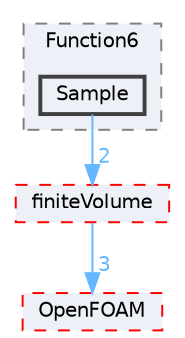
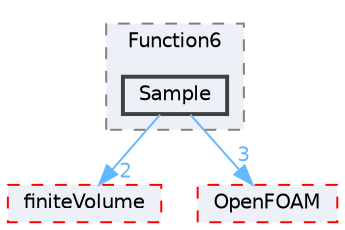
(92, 248) -> (215, 142)
